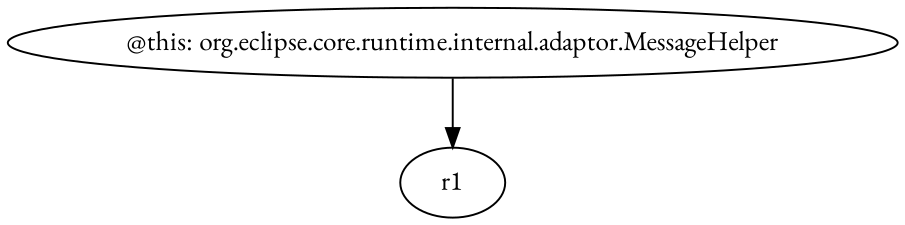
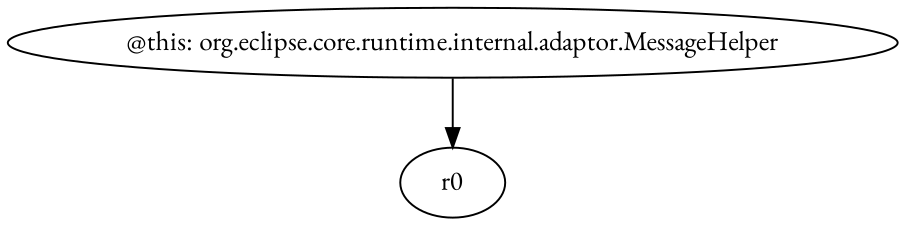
(453, 183) -> (453, 183)
